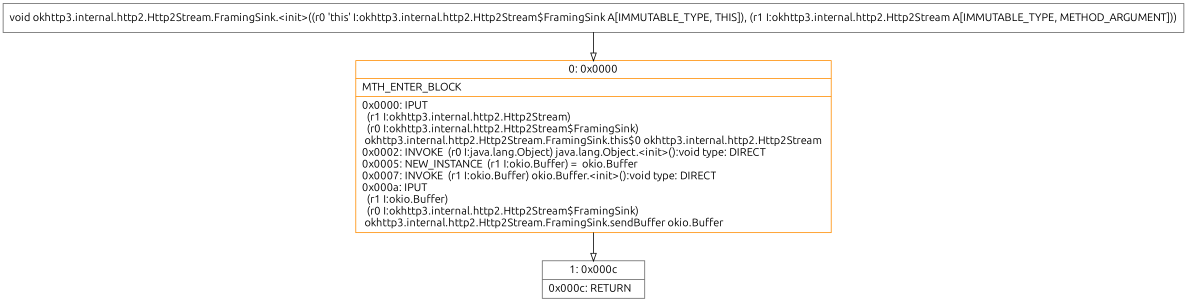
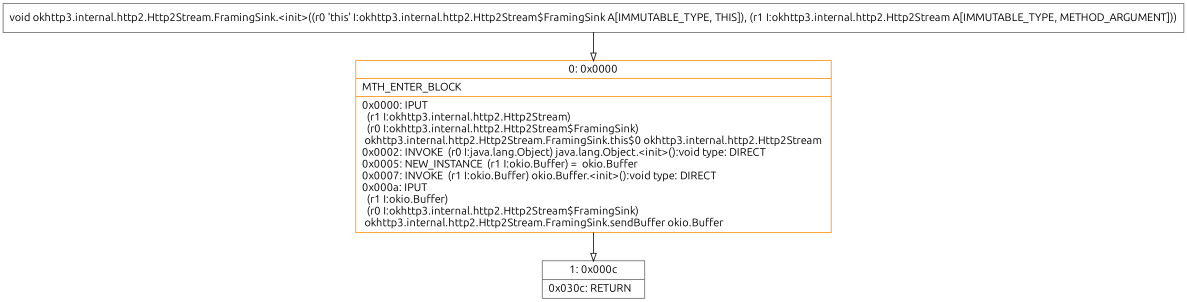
(593, 289) -> (593, 289)
